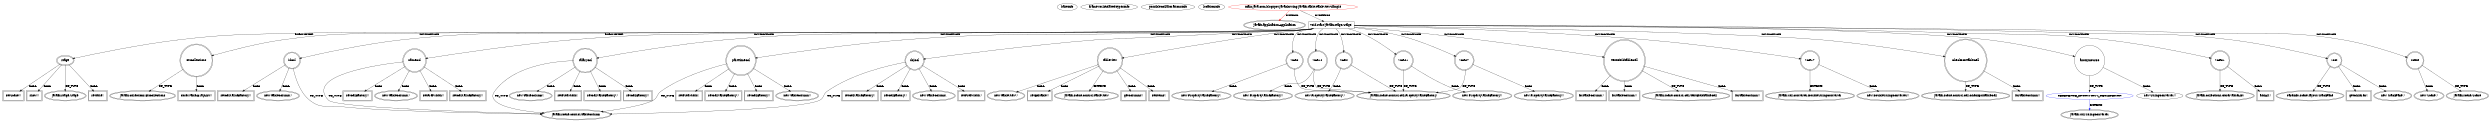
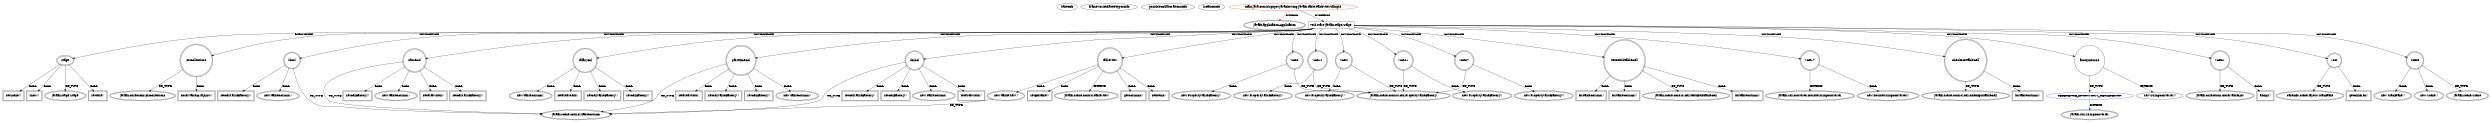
(614, 35) -> (614, 35)
(2362, 77) -> (2404, 79)
(504, 81) -> (802, 108)
(2147, 86) -> (2147, 86)
